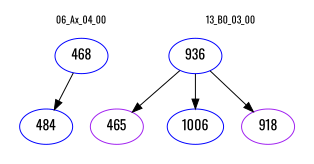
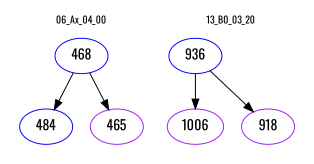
(231, 21) -> (231, 21)
(166, 83) -> (97, 87)
(195, 127) -> (195, 127)
